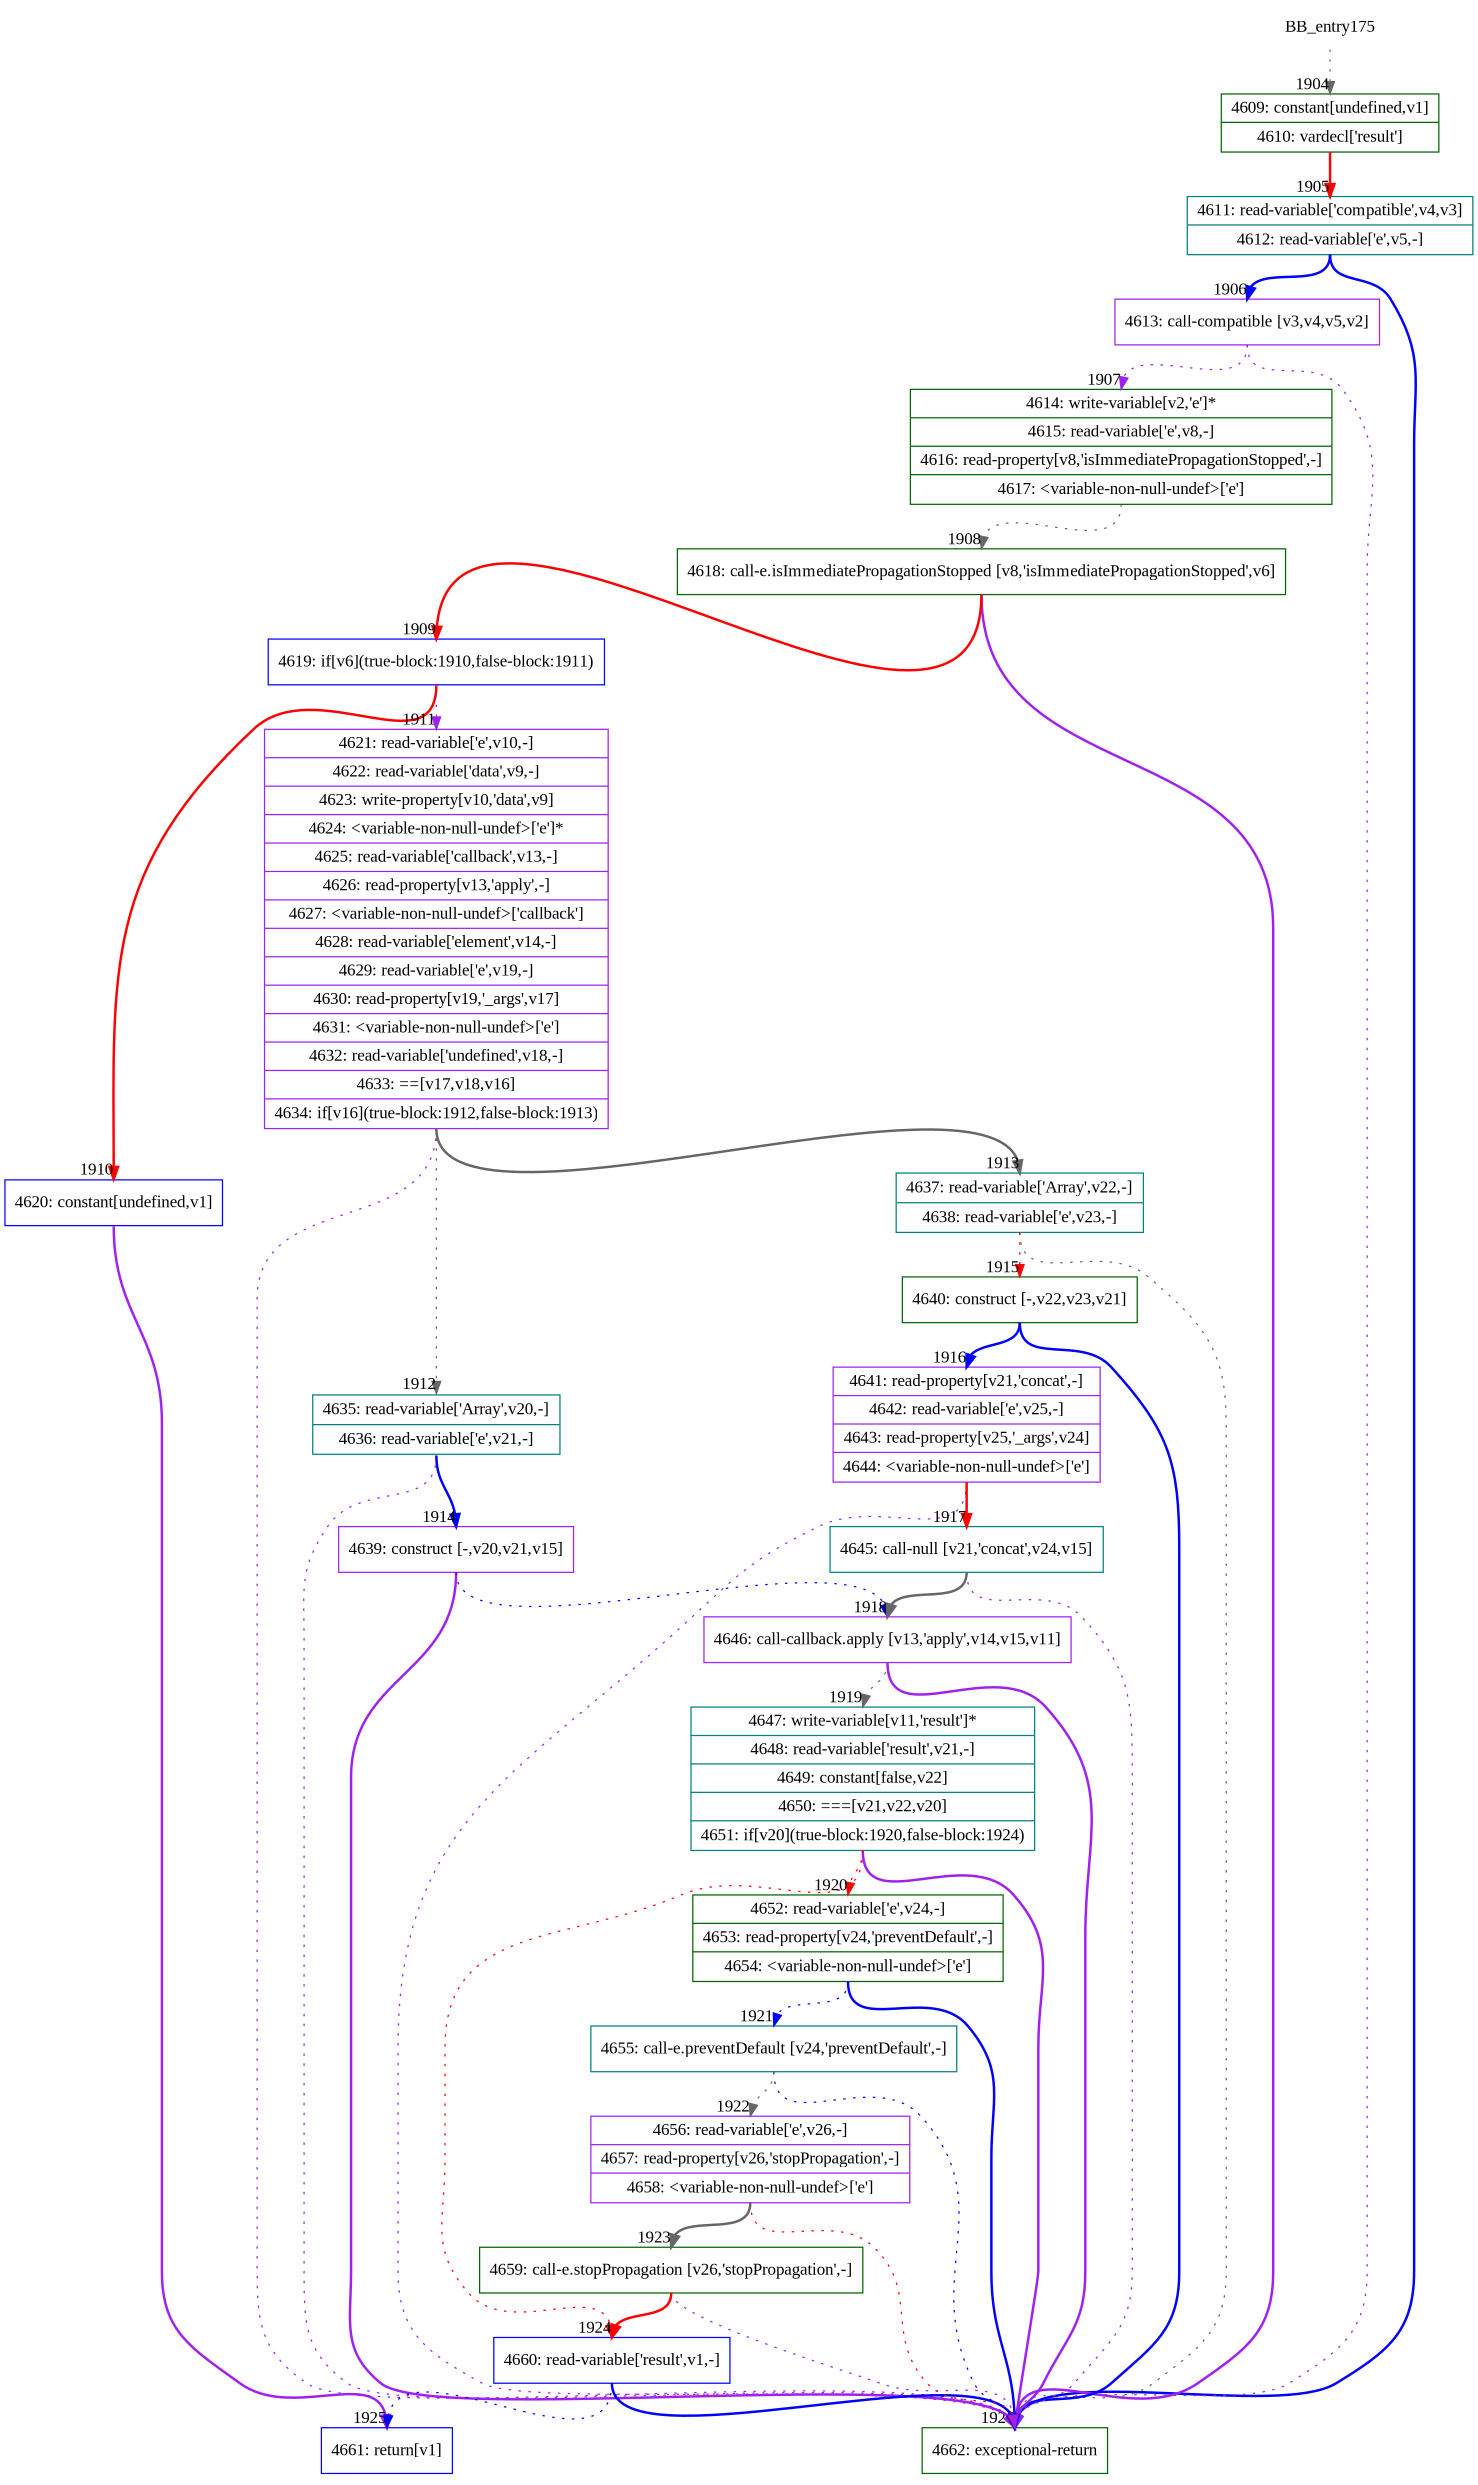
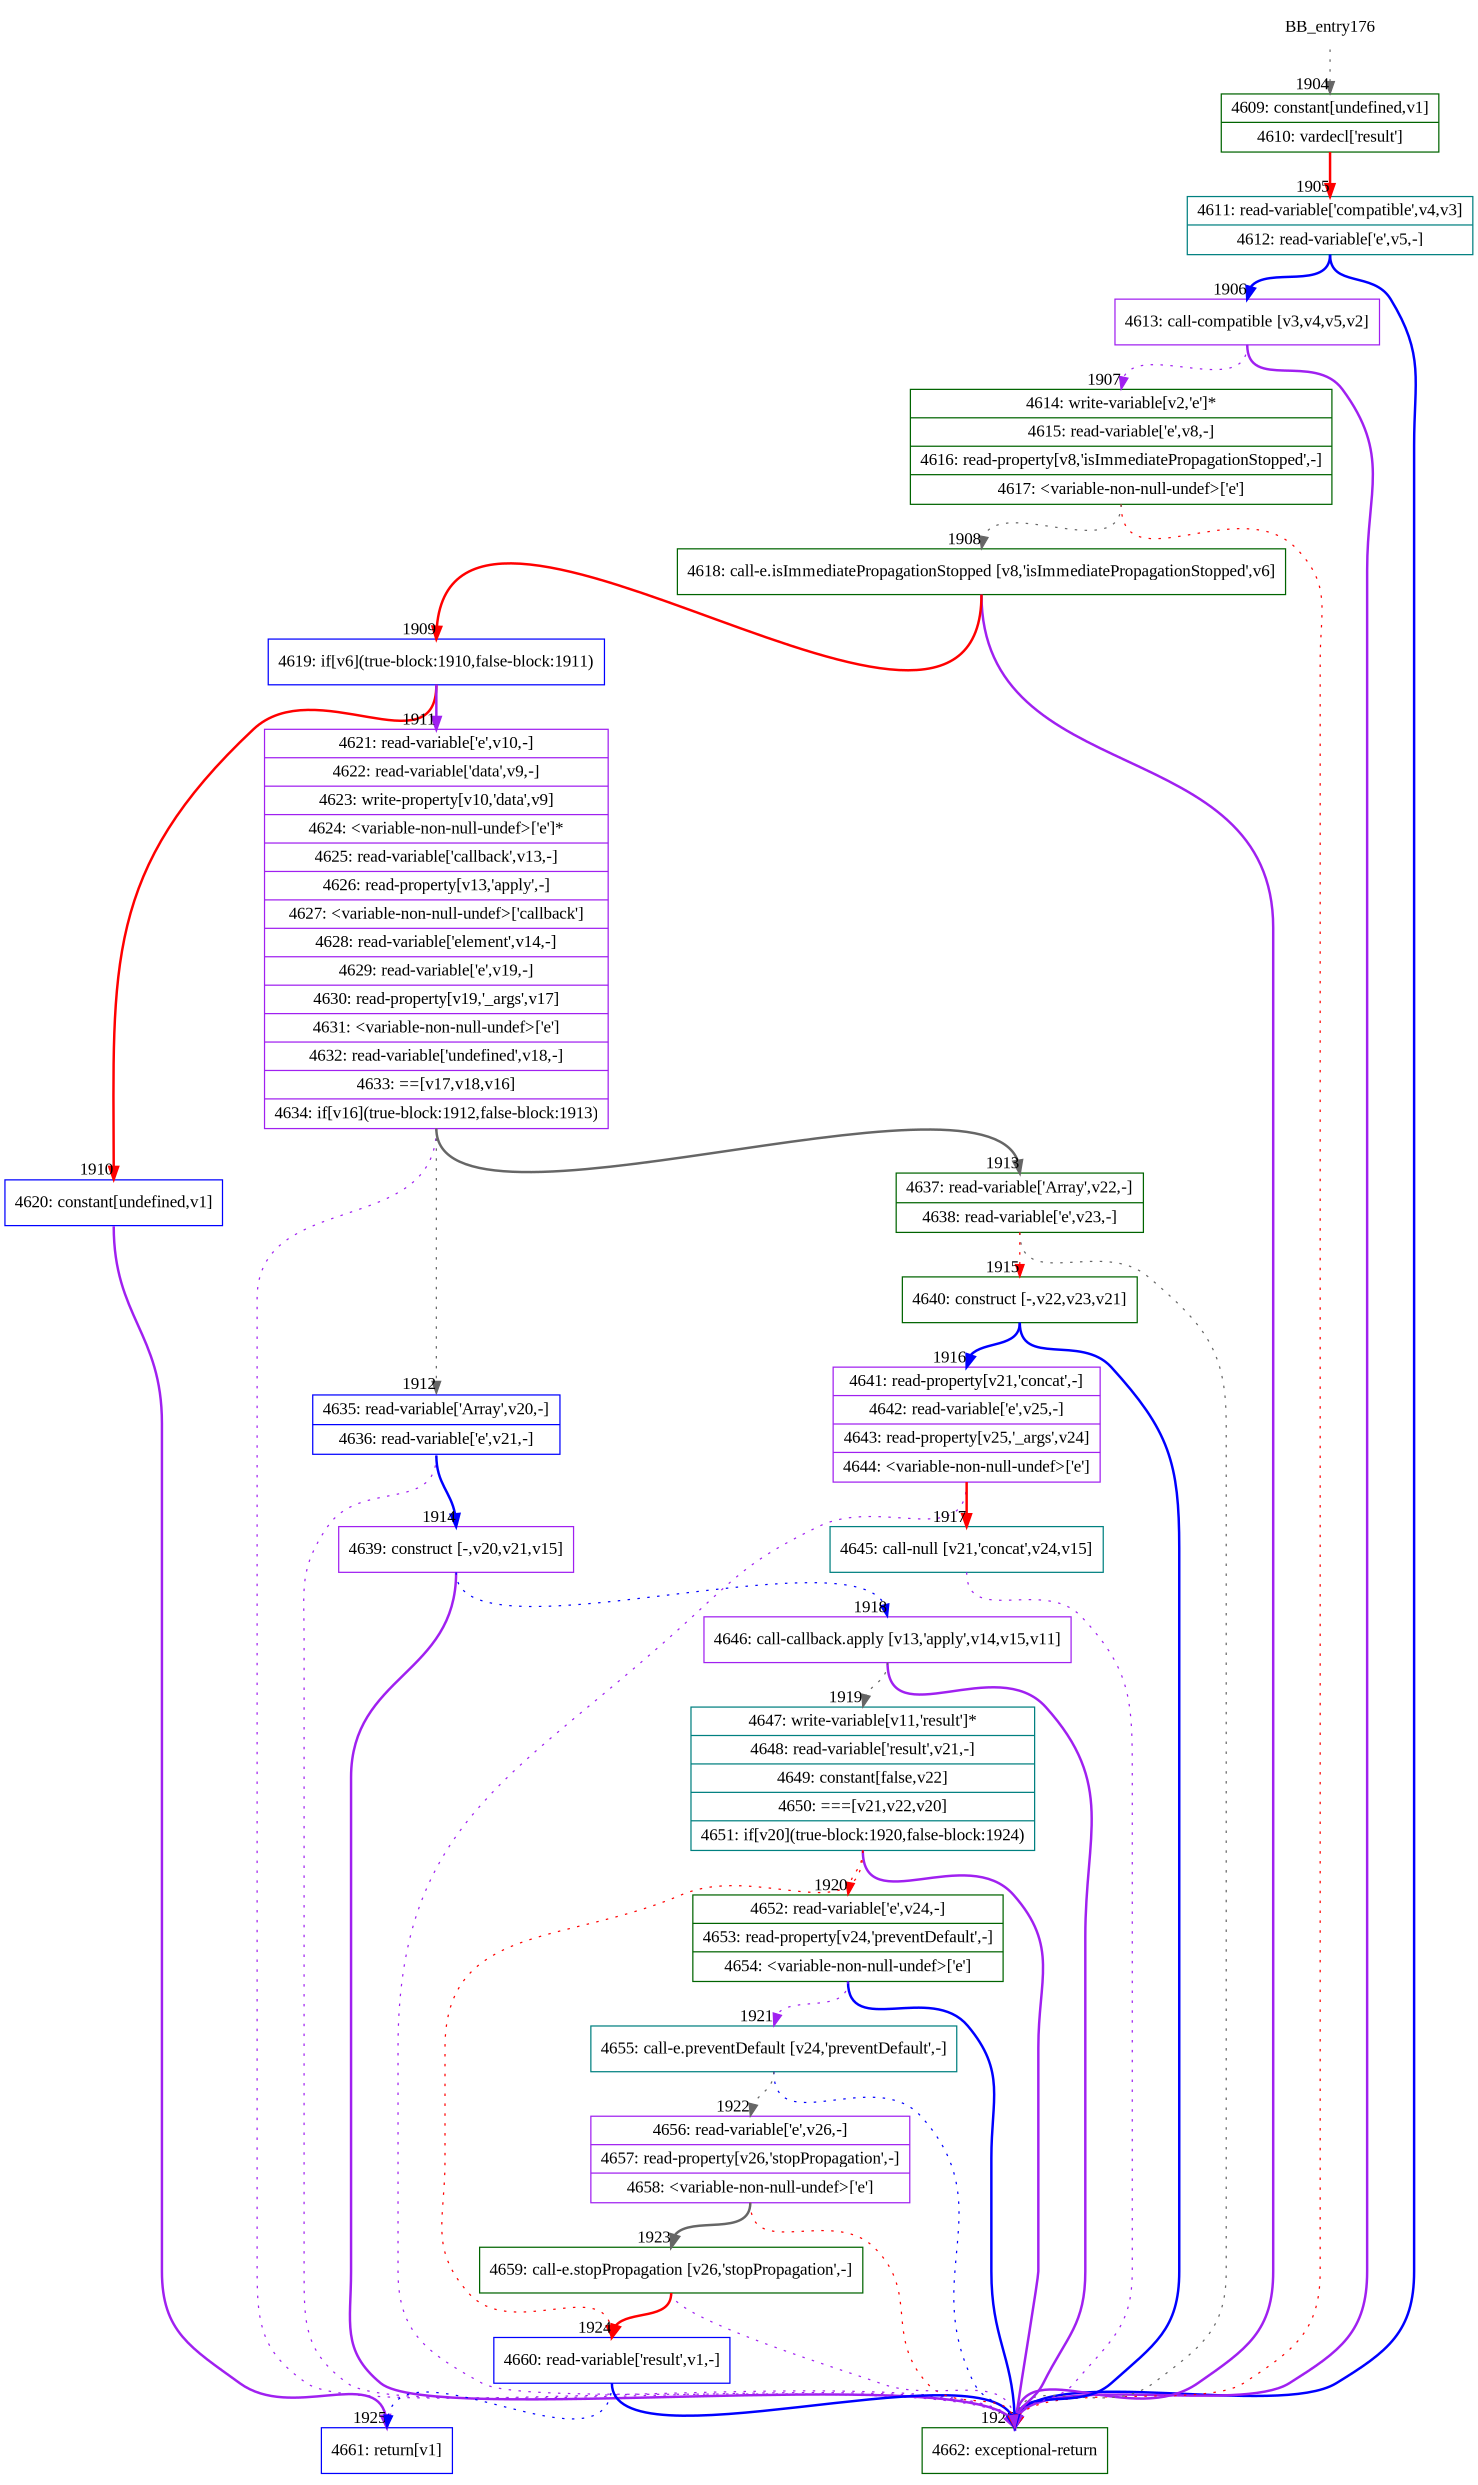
(1330, 27) -> (1330, 27)
(436, 701) -> (436, 701)
(1020, 1203) -> (1020, 1203)
(436, 1425) -> (436, 1425)
(1367, 1480) -> (1367, 1480)
none -> (1320, 1492)
(934, 1594) -> none
(817, 2003) -> (817, 2003)
